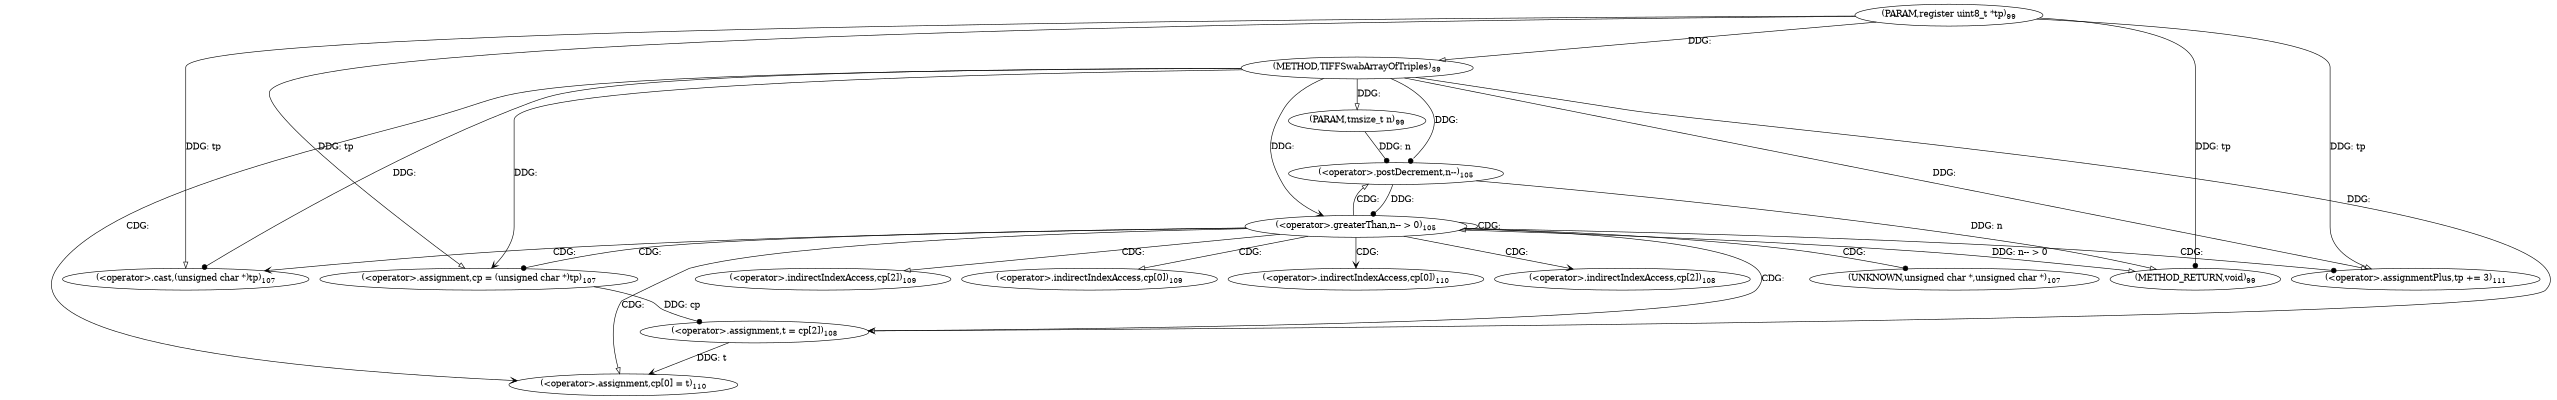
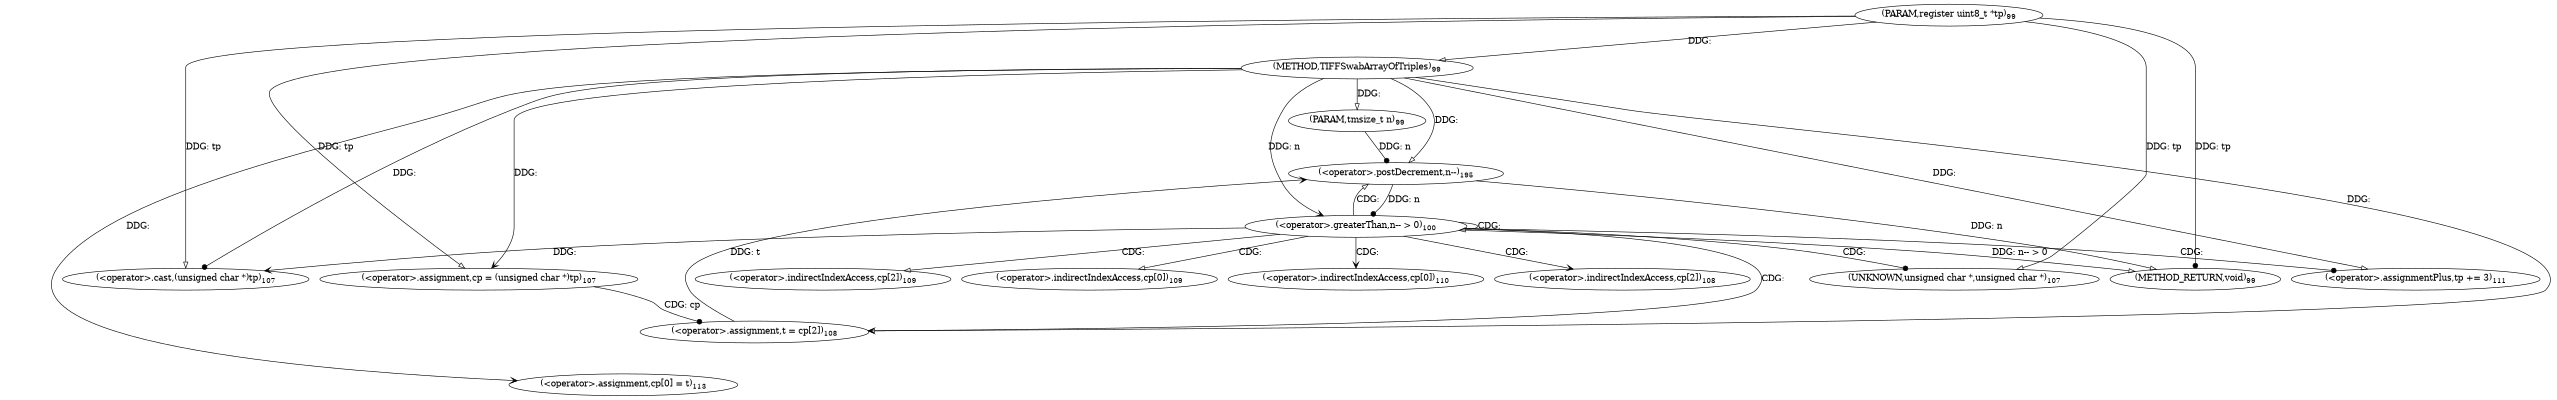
(2294, 47) -> (2146, 131)
(1437, 67) -> (1437, 67)
(1432, 111) -> (1432, 111)
(1284, 147) -> (1284, 147)
(1467, 173) -> (1467, 173)
(1404, 200) -> (1404, 200)
(1429, 225) -> (1429, 225)
(139, 226) -> (139, 226)
(885, 235) -> none
(896, 243) -> none
(566, 253) -> (566, 253)
(682, 306) -> (682, 306)
(692, 357) -> (952, 210)
(700, 384) -> (700, 384)
